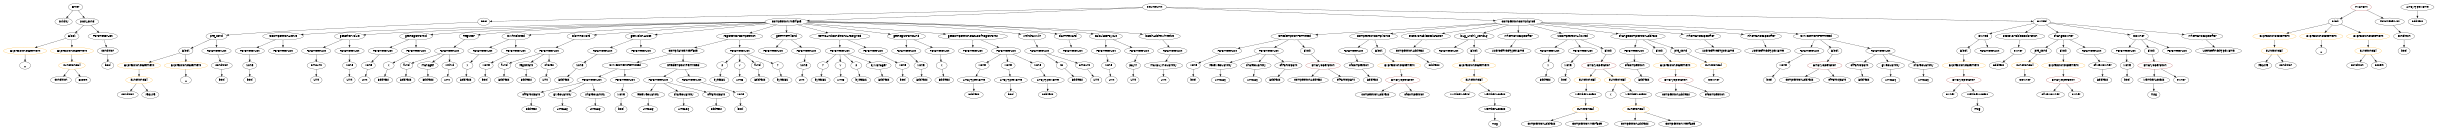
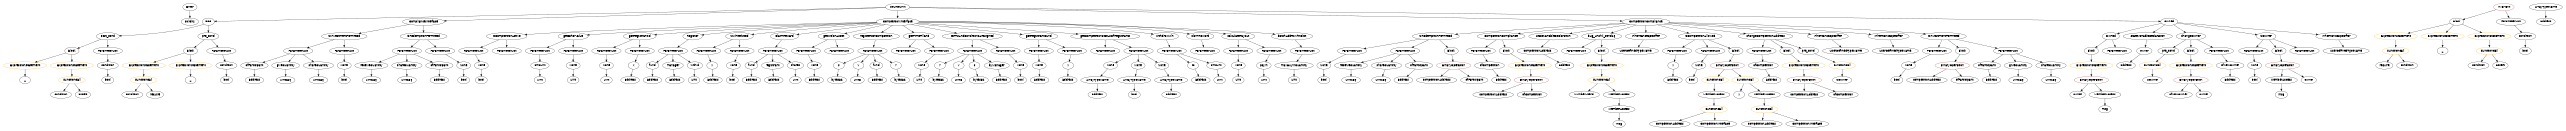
(81, 14) -> (163, 32)
(712, 43) -> (666, 14)
